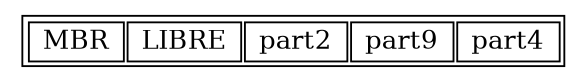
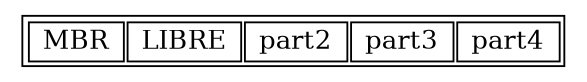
(402, 41) -> (402, 41)
